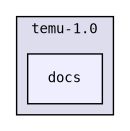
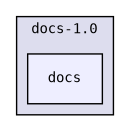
(65, 30) -> (65, 30)
